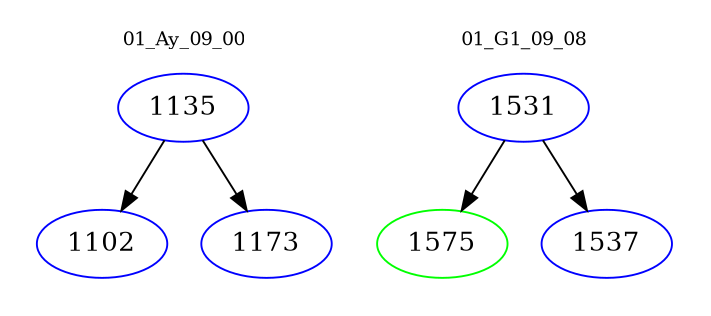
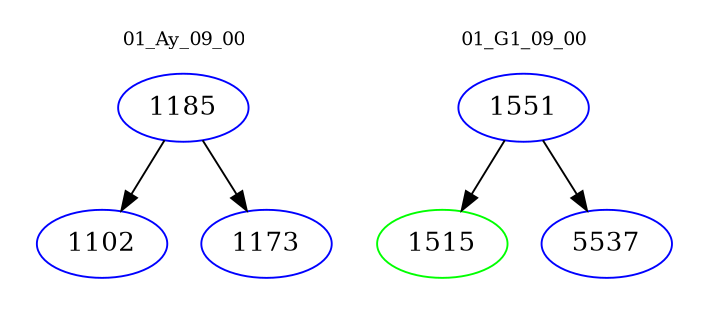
(525, 41) -> (525, 41)
(183, 108) -> (183, 108)
(524, 108) -> (524, 108)
(442, 244) -> (442, 244)
(607, 244) -> (607, 244)
